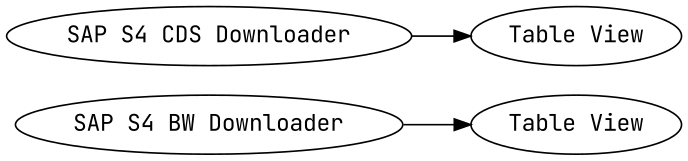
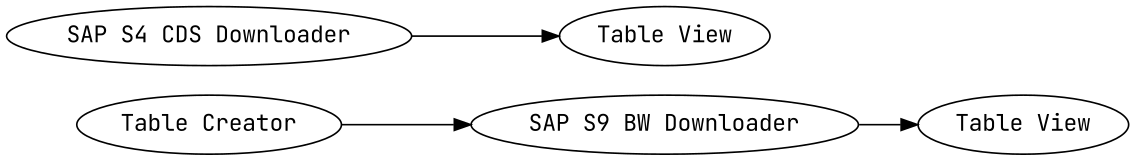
none -> (209, 125)
(209, 125) -> (665, 125)
